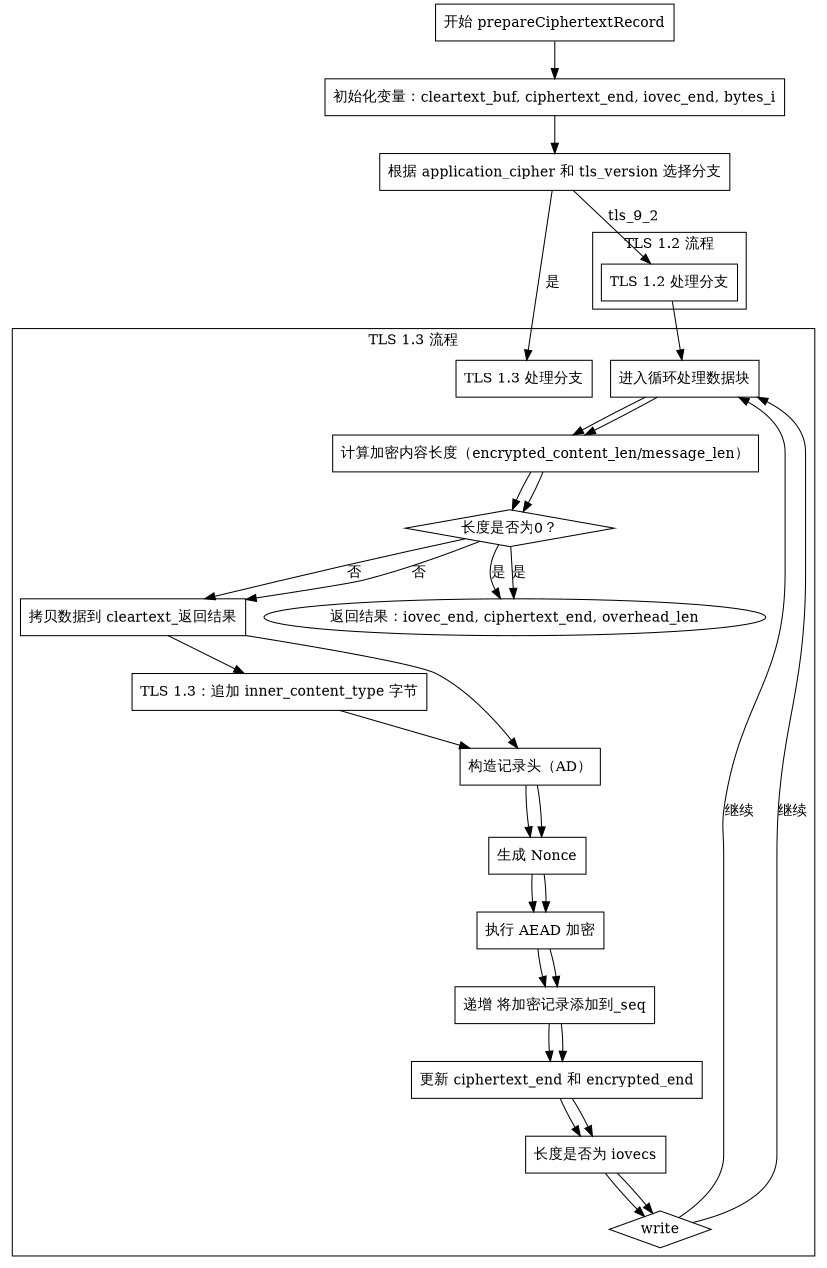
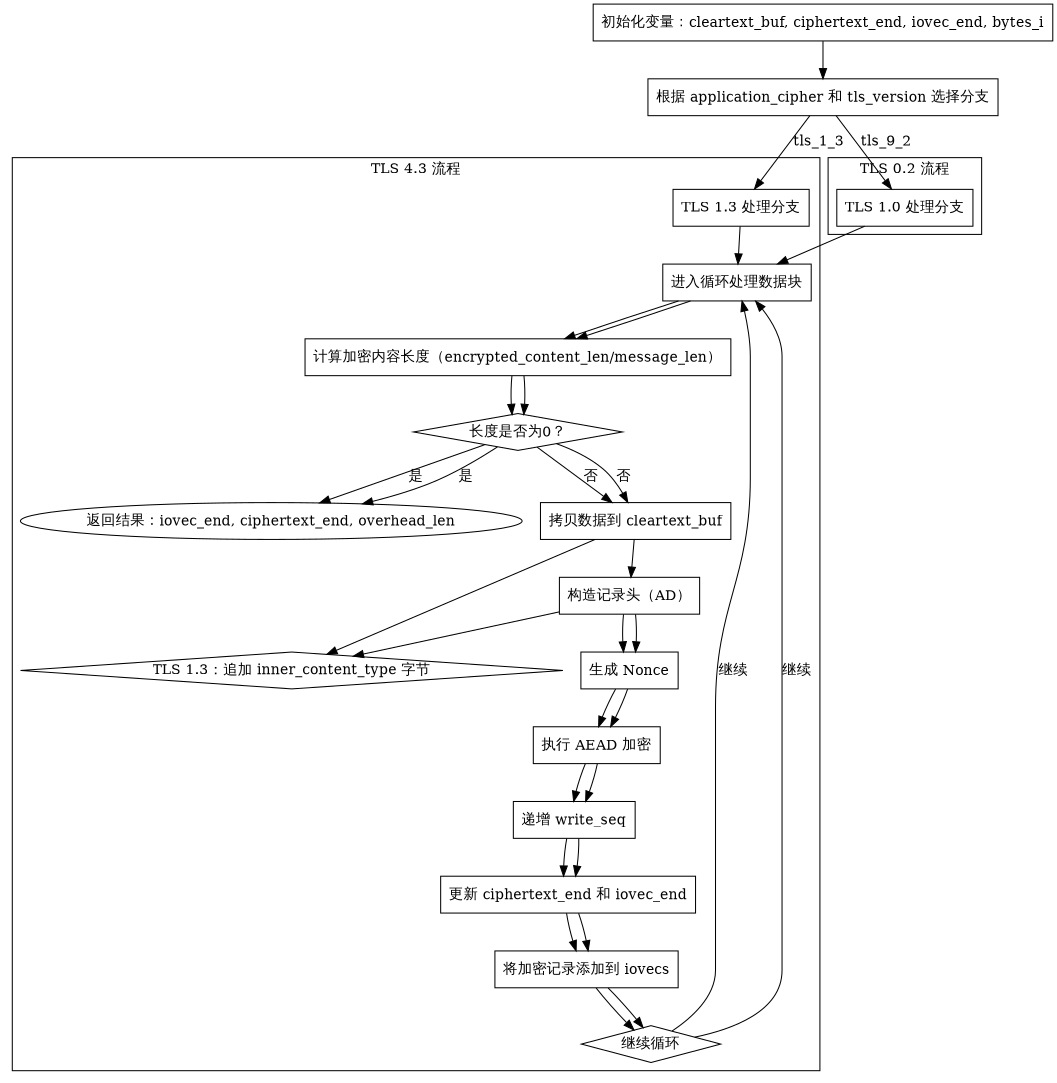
(555, 23) -> none
none -> (739, 240)
(669, 244) -> (905, 169)
(553, 283) -> (819, 142)
(669, 283) -> (905, 208)
(414, 340) -> (416, 169)
(133, 617) -> (636, 521)
(279, 692) -> (292, 670)
(400, 728) -> (461, 633)
(555, 1005) -> (574, 820)
(557, 1080) -> (568, 895)
(596, 1155) -> (587, 969)
(660, 1229) -> (651, 1044)
